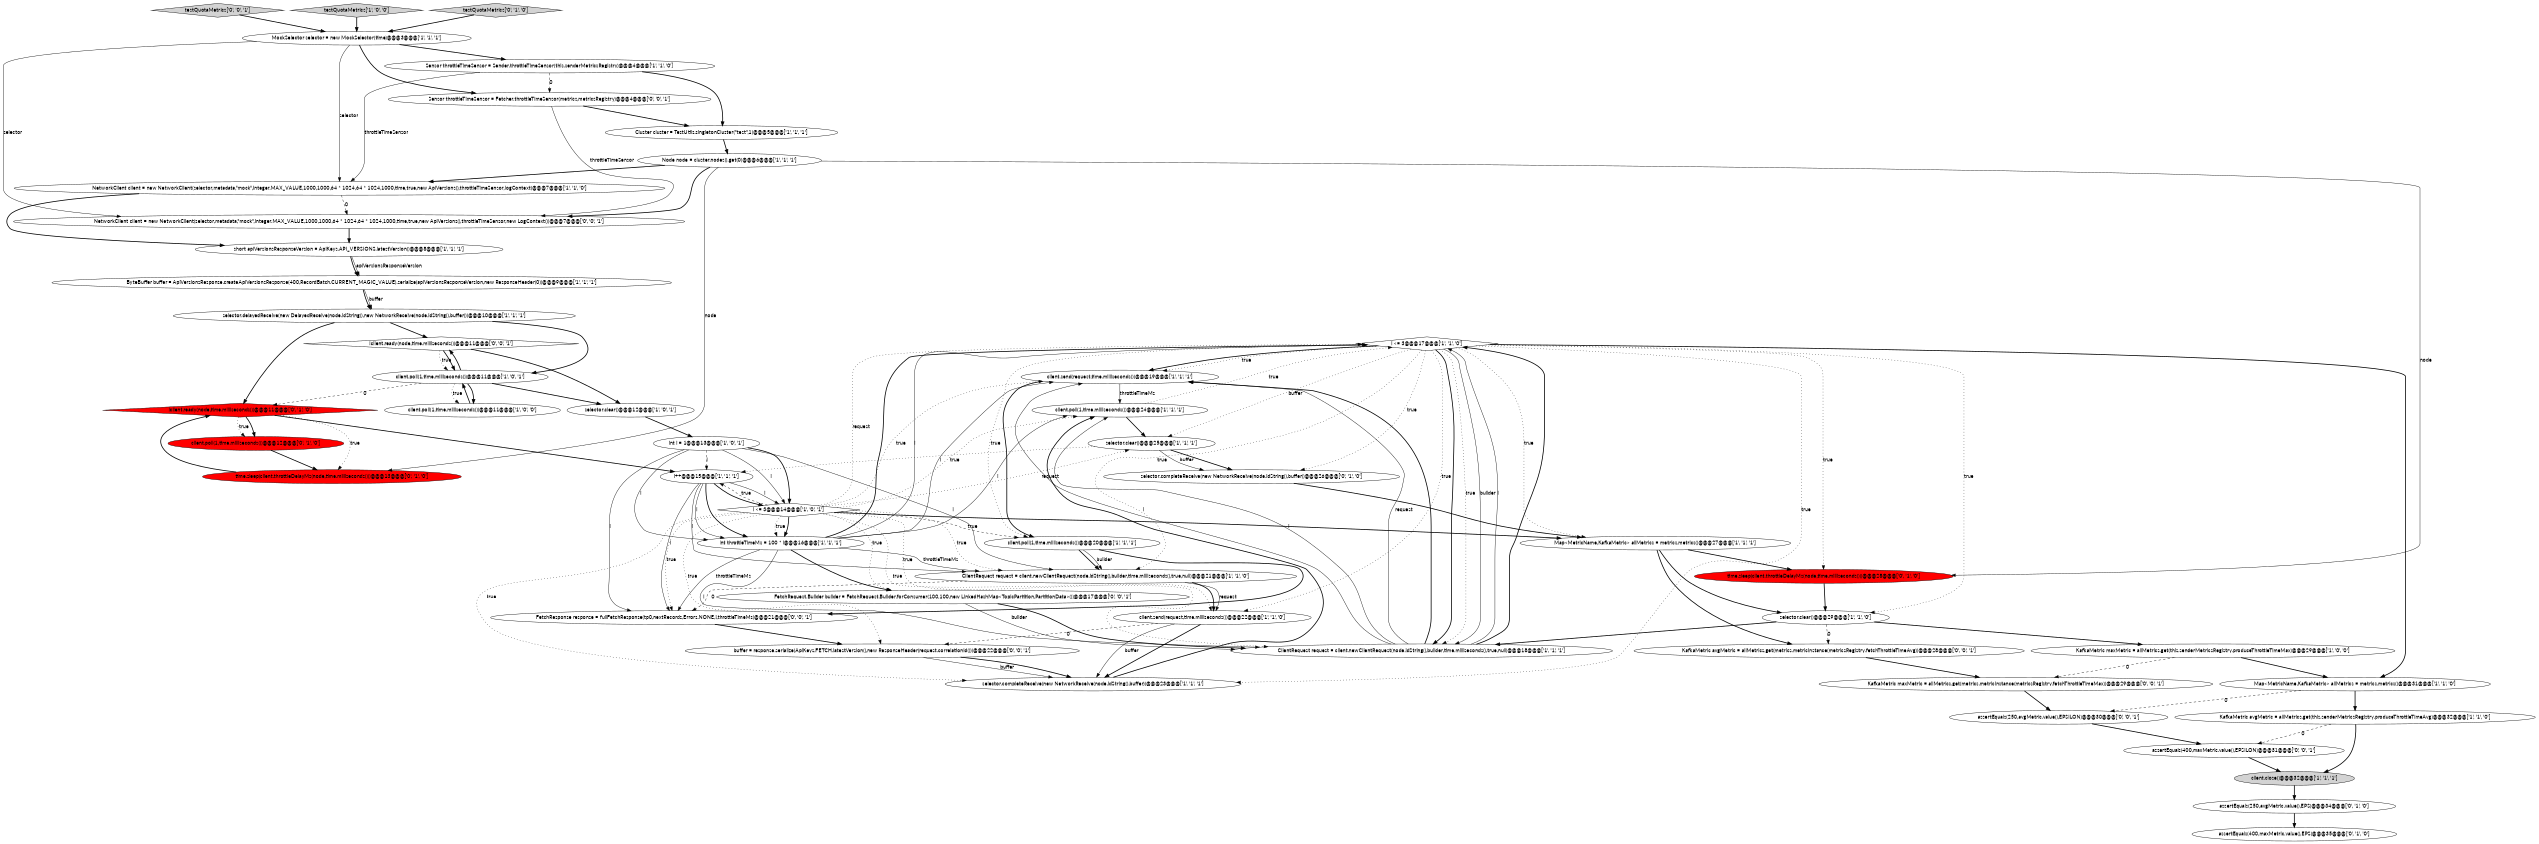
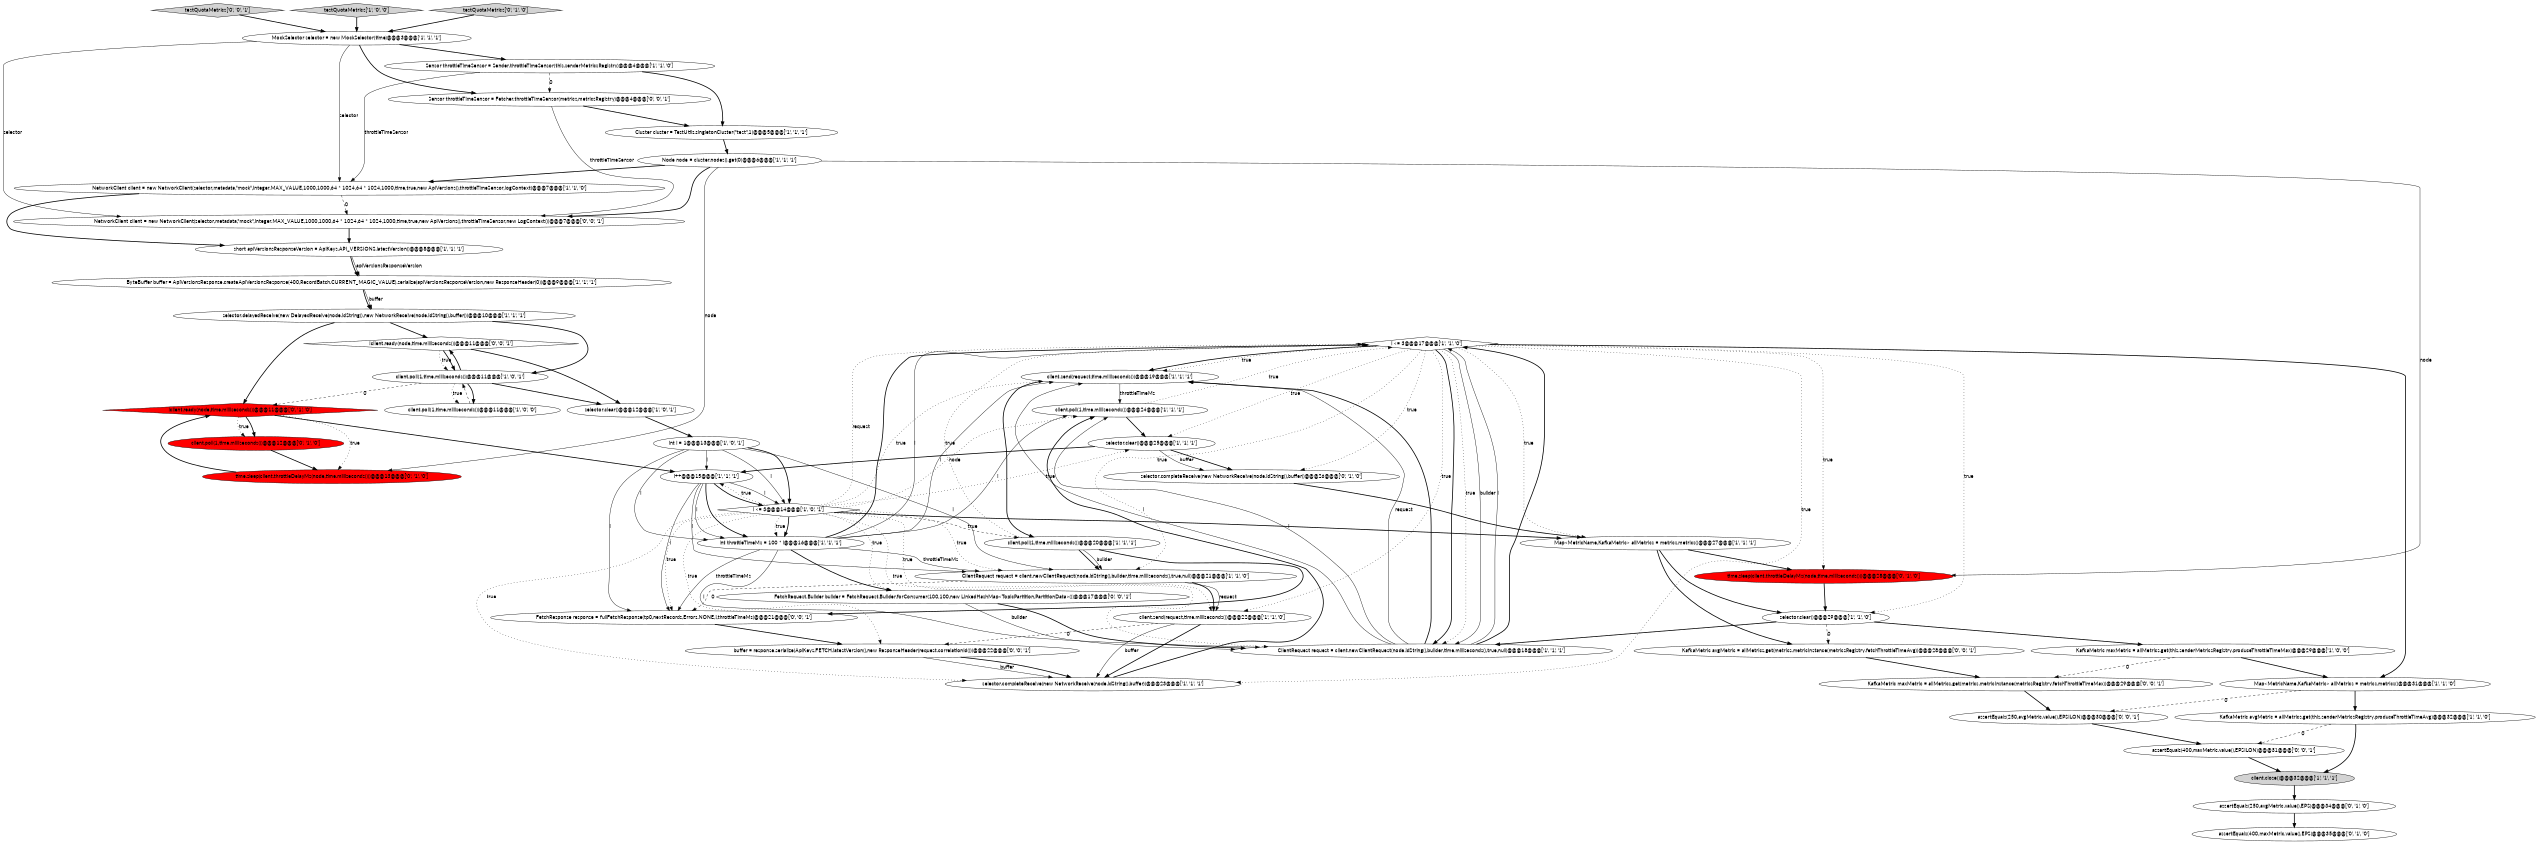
(1097, 355) -> (1026, 360)
(1296, 394) -> (1296, 394)
(467, 395) -> (467, 395)
(920, 457) -> (920, 457)
(707, 458) -> (707, 458)
(955, 460) -> (955, 460)
(1050, 477) -> (1050, 477)
(744, 497) -> (744, 497)
